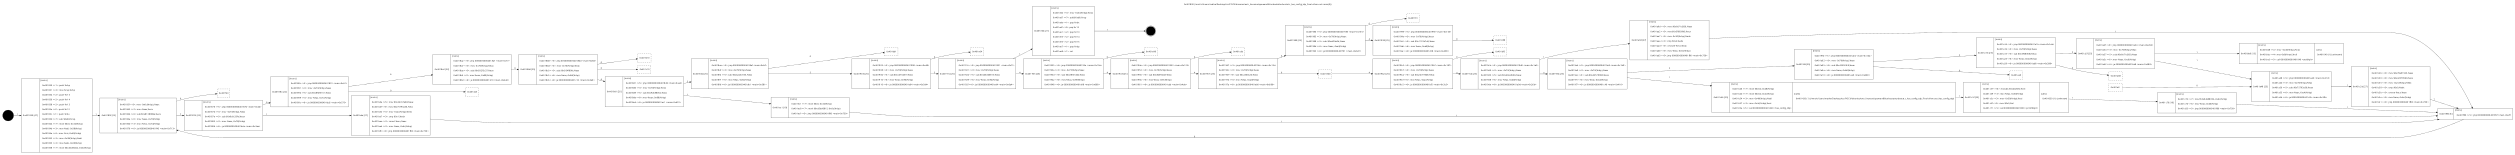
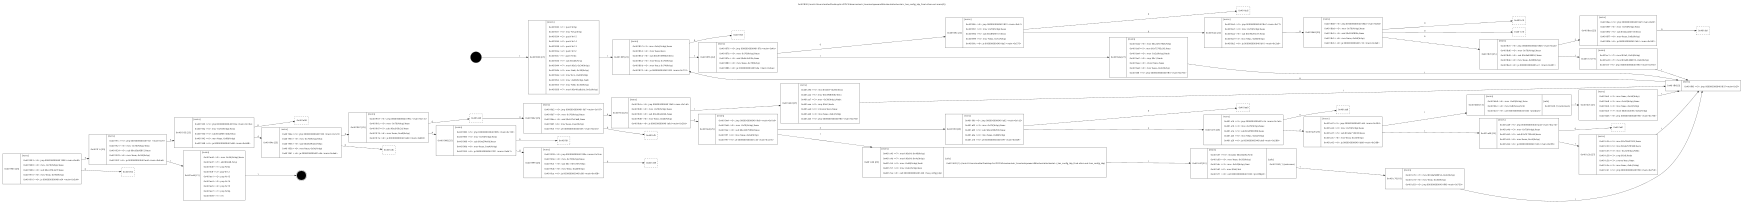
(809, 74) -> none
(2186, 87) -> (1585, 129)
none -> (1618, 105)
